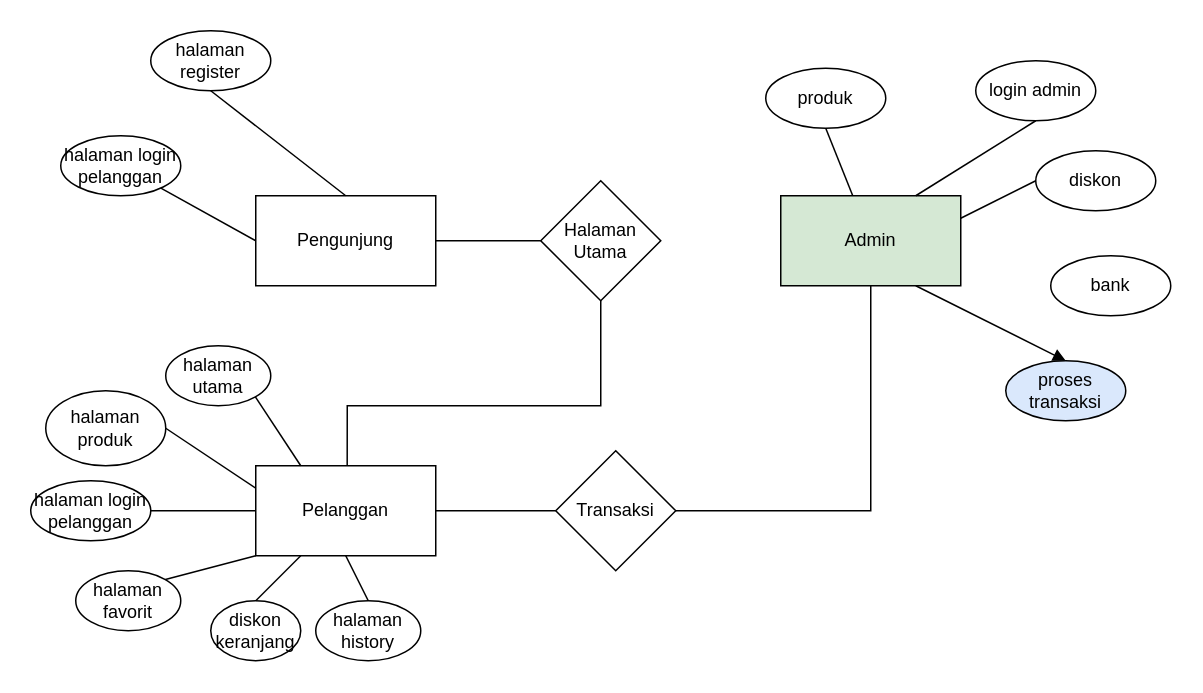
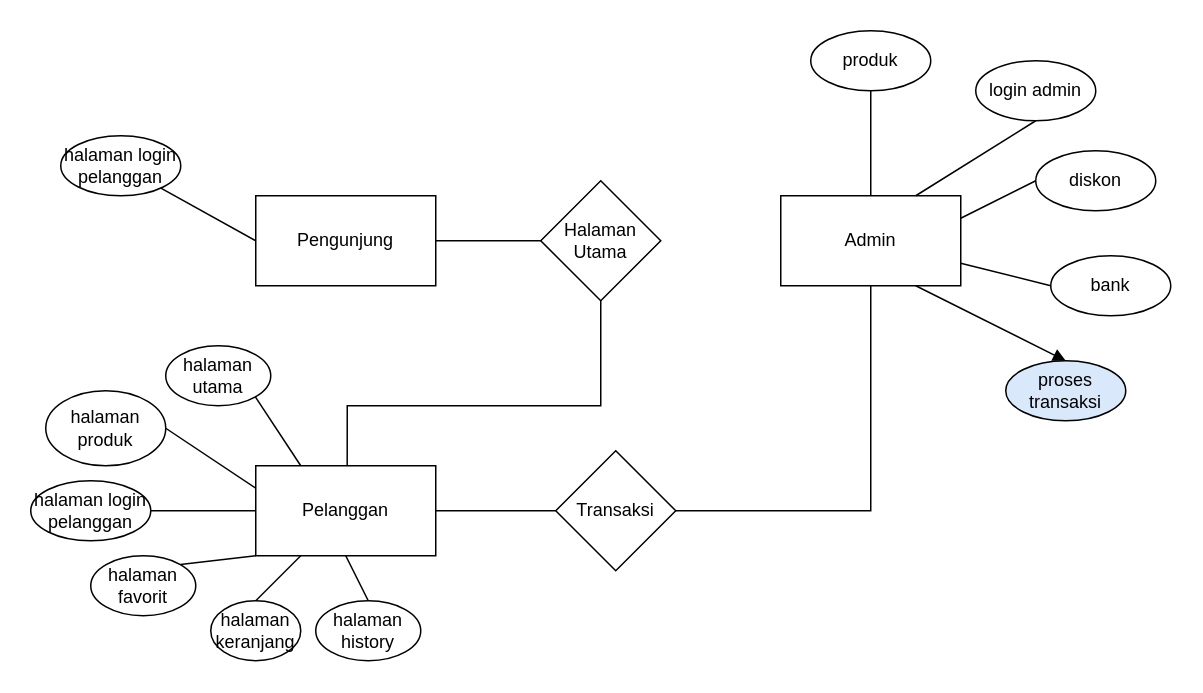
(211, 61) -> none
(826, 98) -> (871, 61)
(278, 143) -> none
(871, 241) -> (871, 241)
none -> (1006, 275)
(128, 601) -> (143, 586)
(256, 631) -> (256, 631)
